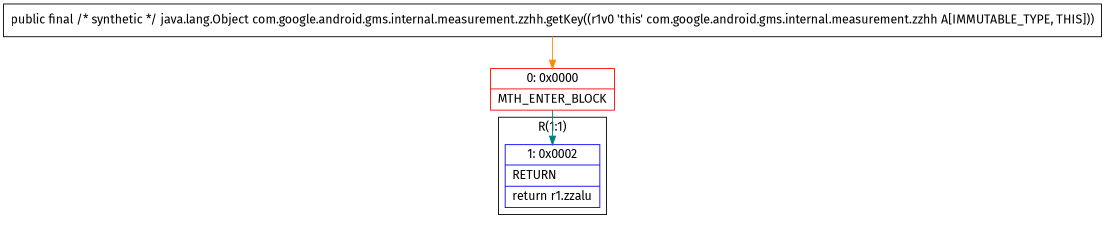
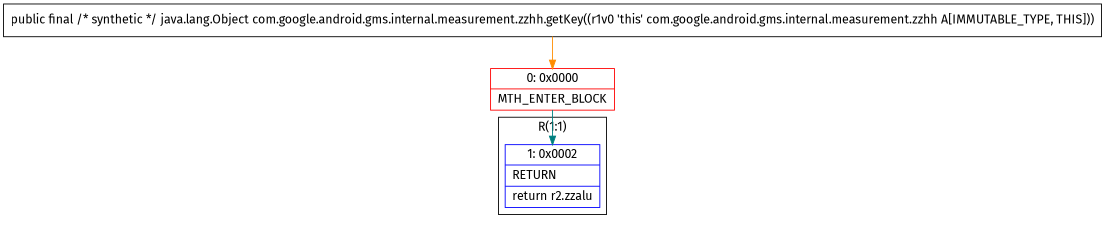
(553, 196) -> (553, 196)
